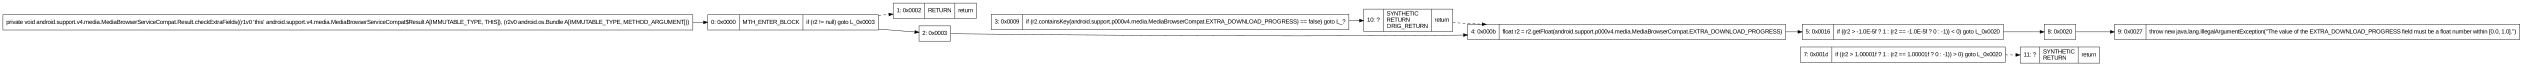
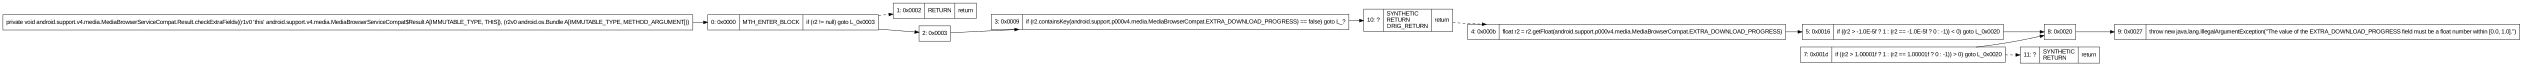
(1207, 36) -> (983, 31)
none -> (2008, 43)
